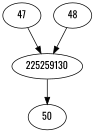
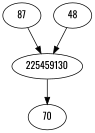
(22, 16) -> (22, 16)
(47, 66) -> (47, 66)
(47, 117) -> (47, 117)
